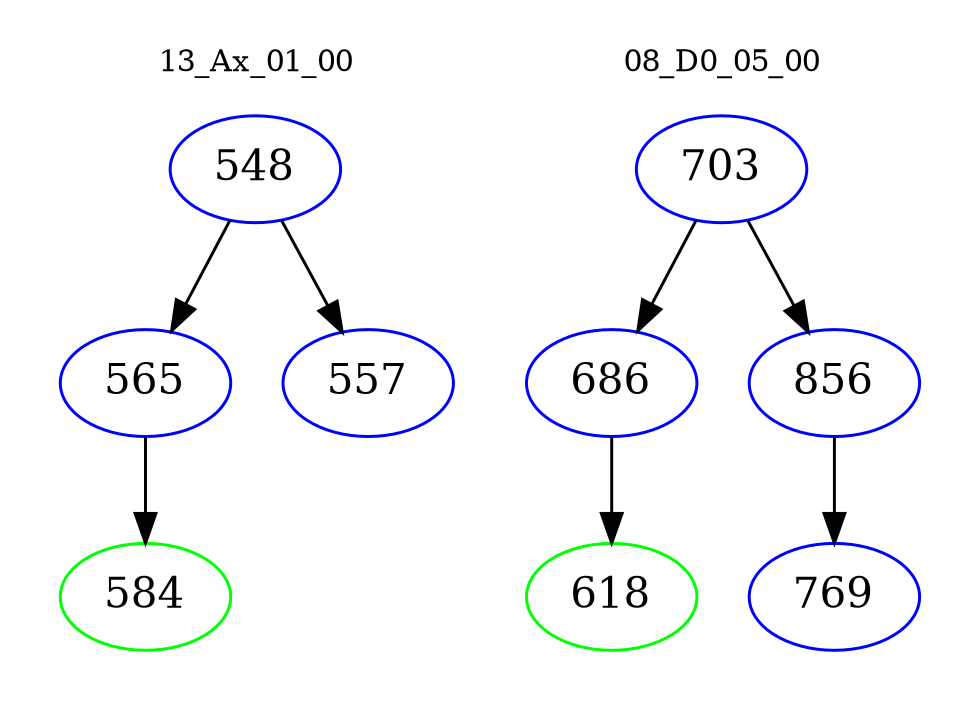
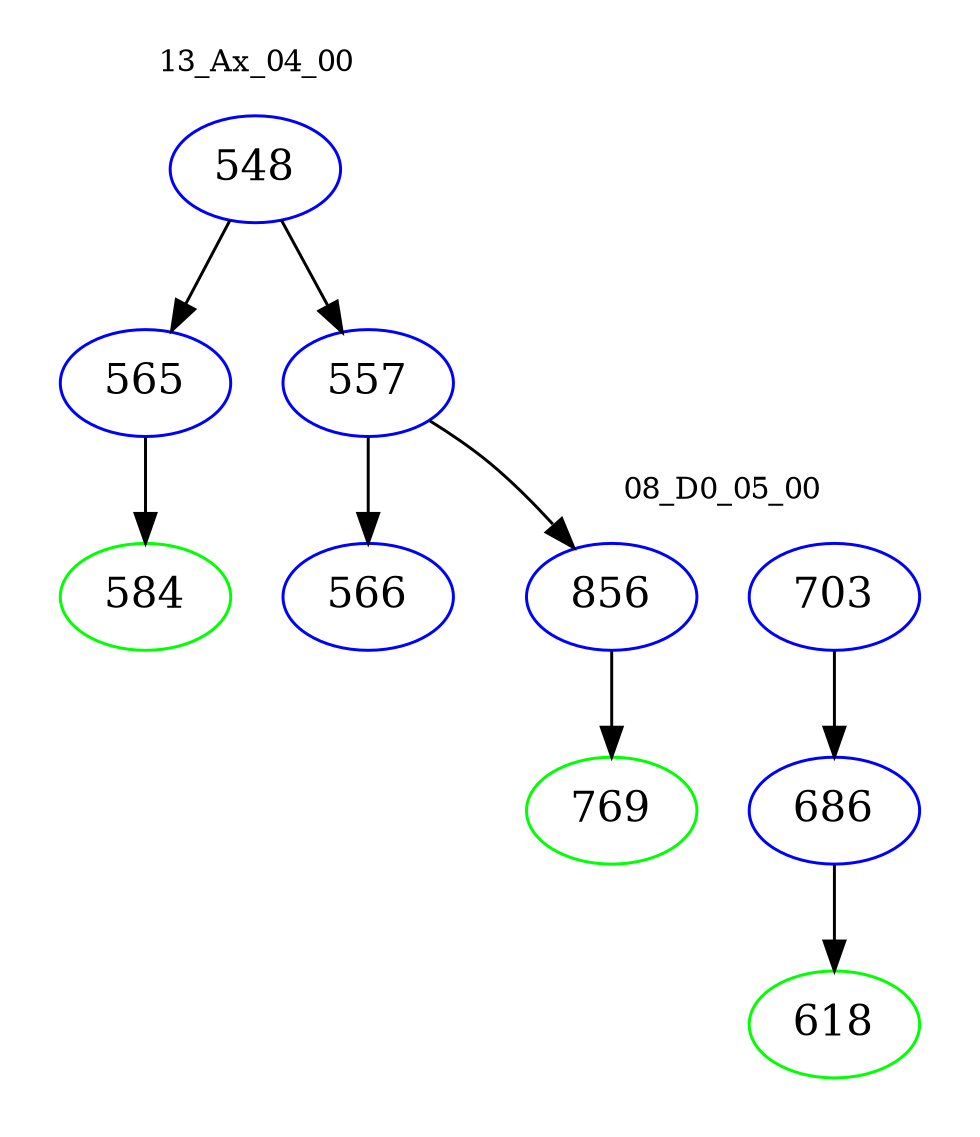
(257, 64) -> (257, 64)
(771, 263) -> (522, 492)
none -> (368, 597)
(834, 597) -> (612, 811)
